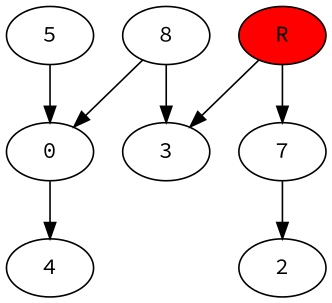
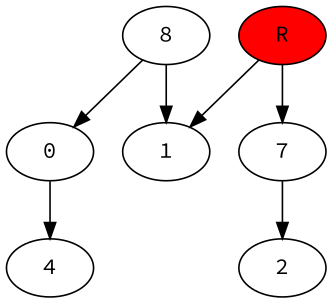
(50, 36) -> none
(166, 152) -> (166, 152)
